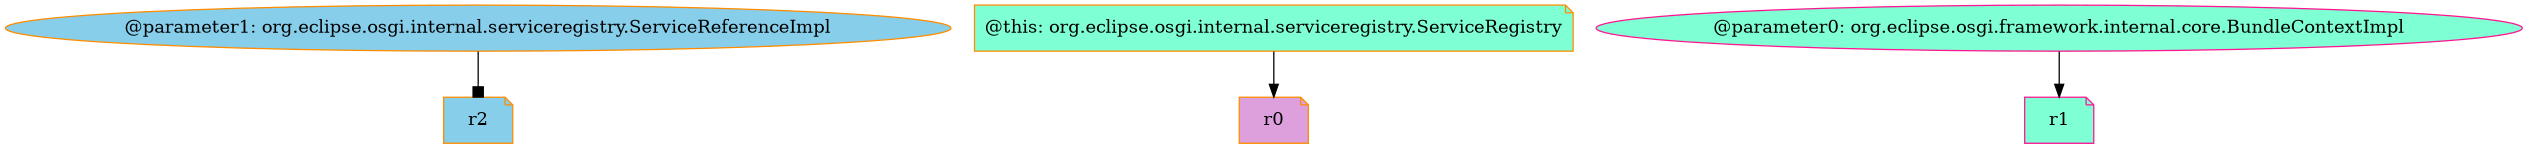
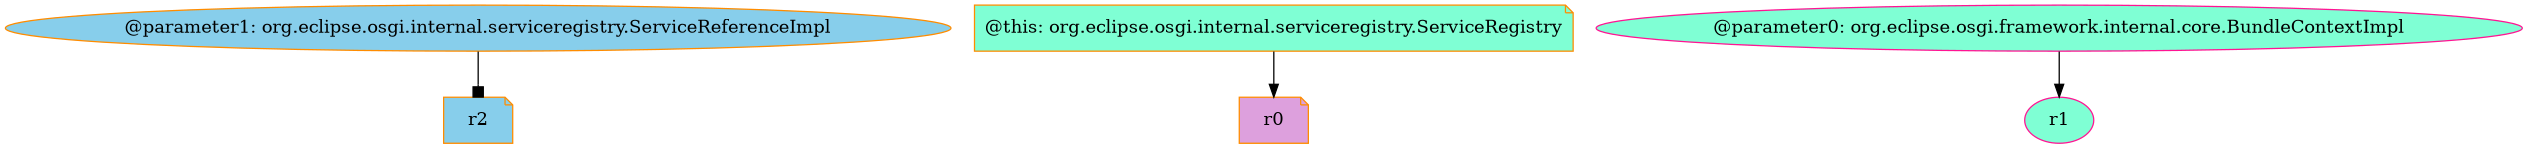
(2059, 120) -> (2059, 120)
